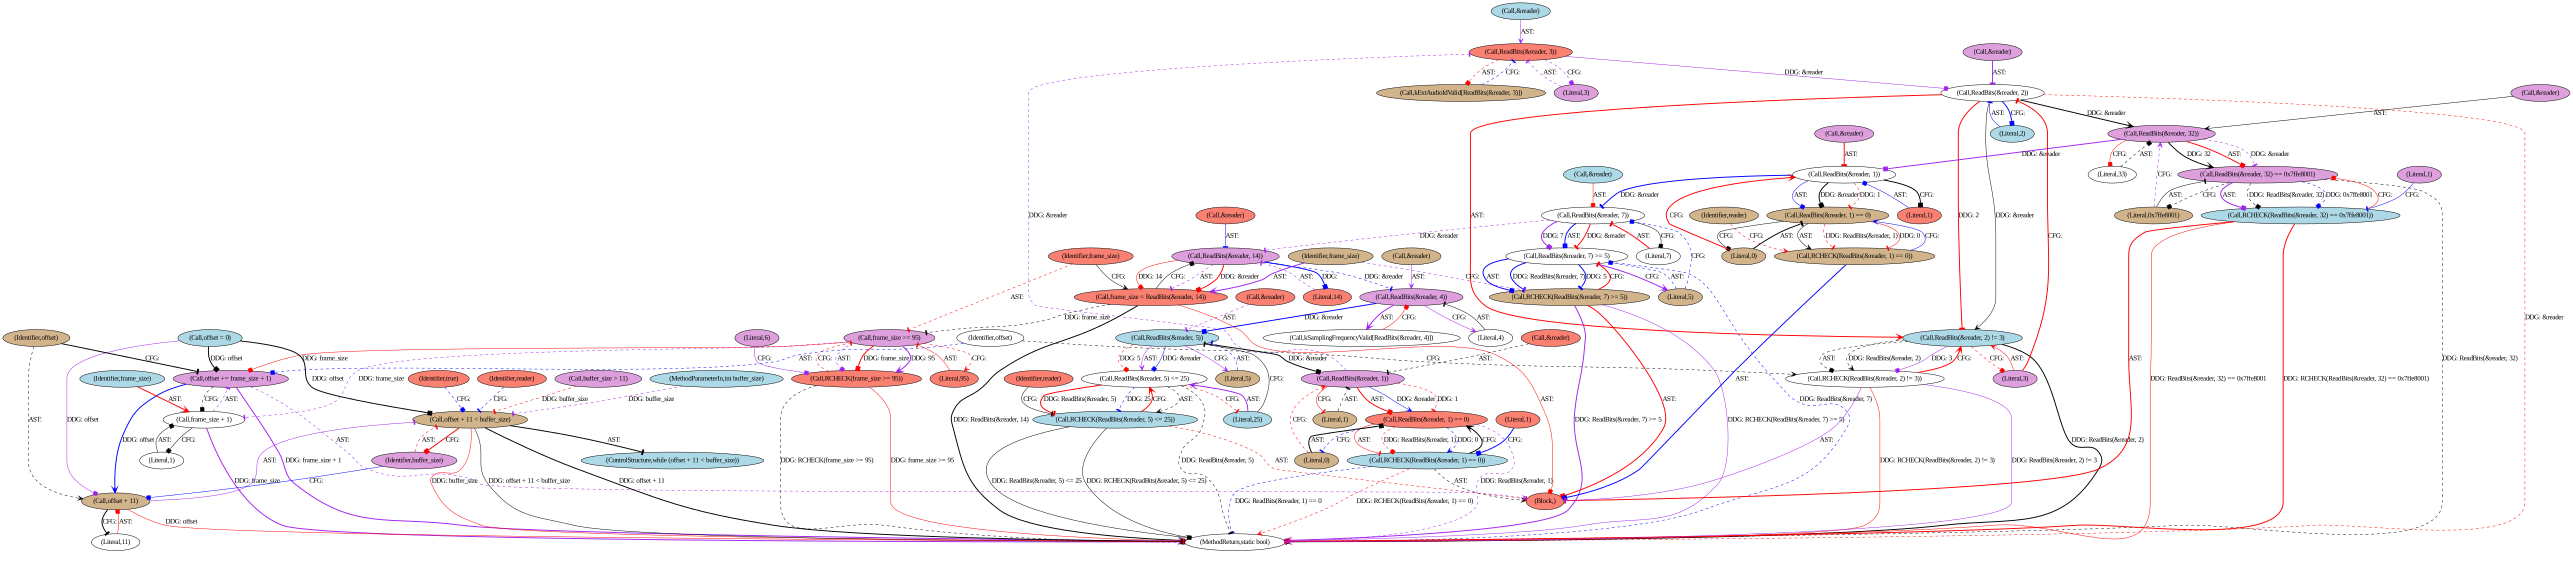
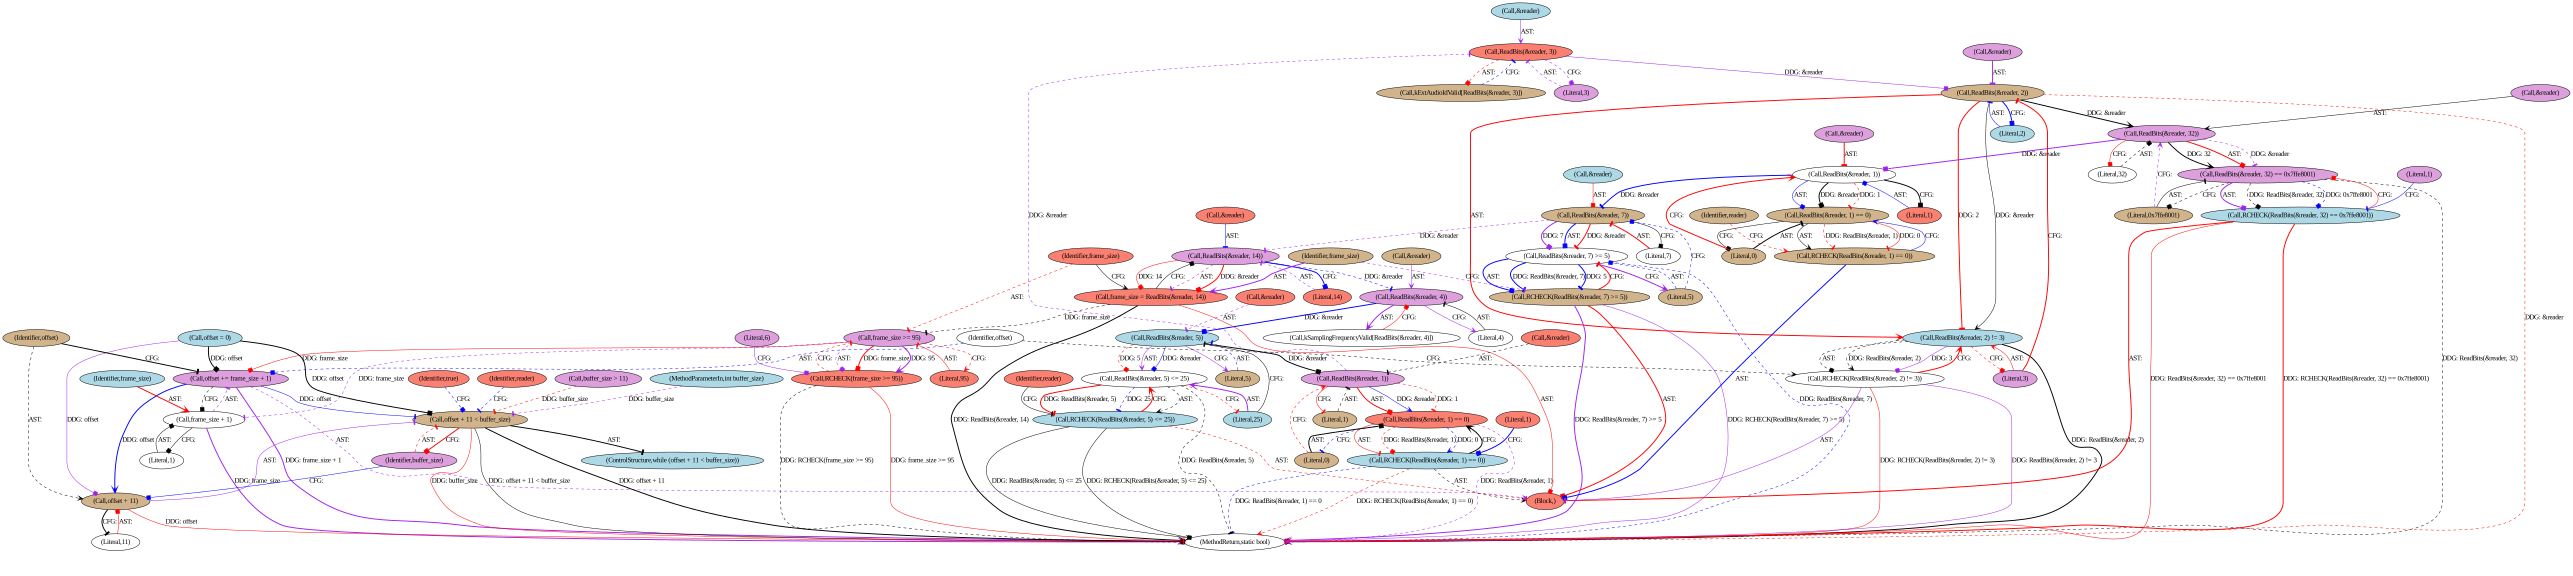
(1993, 93) -> (1993, 93)
(2112, 175) -> (2112, 175)
(1593, 215) -> (1593, 215)
(1331, 277) -> (1331, 277)
none -> (335, 410)
